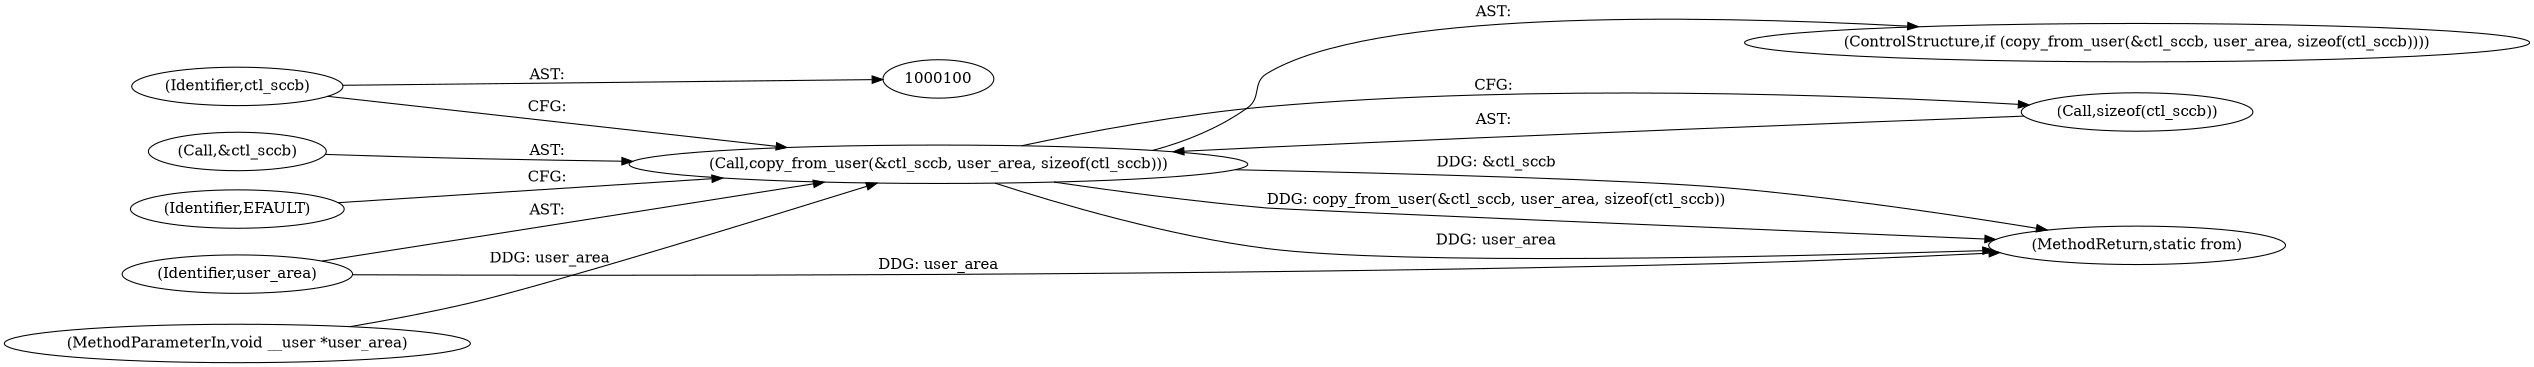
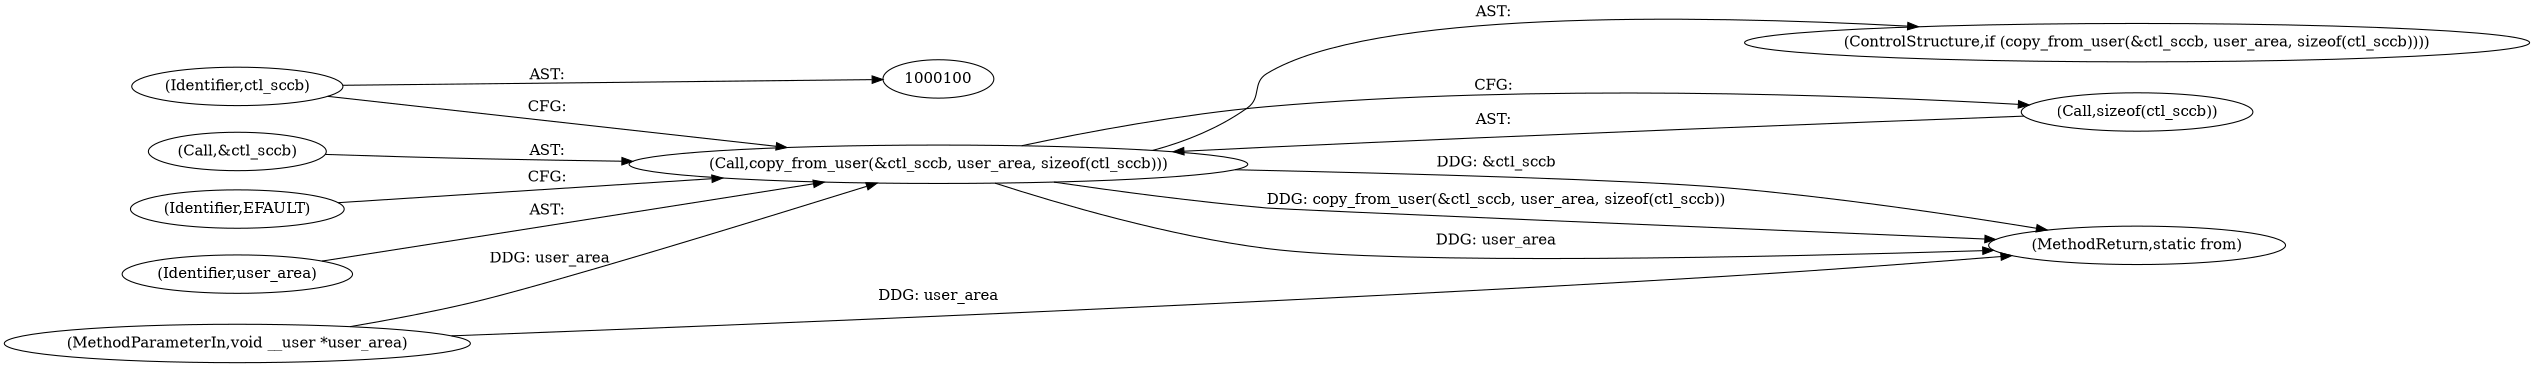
(1171, 273) -> (1227, 303)
